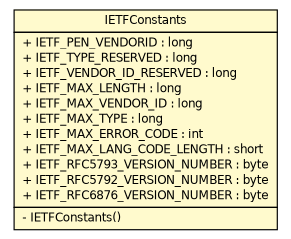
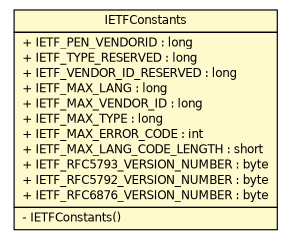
(102, 89) -> (95, 89)
